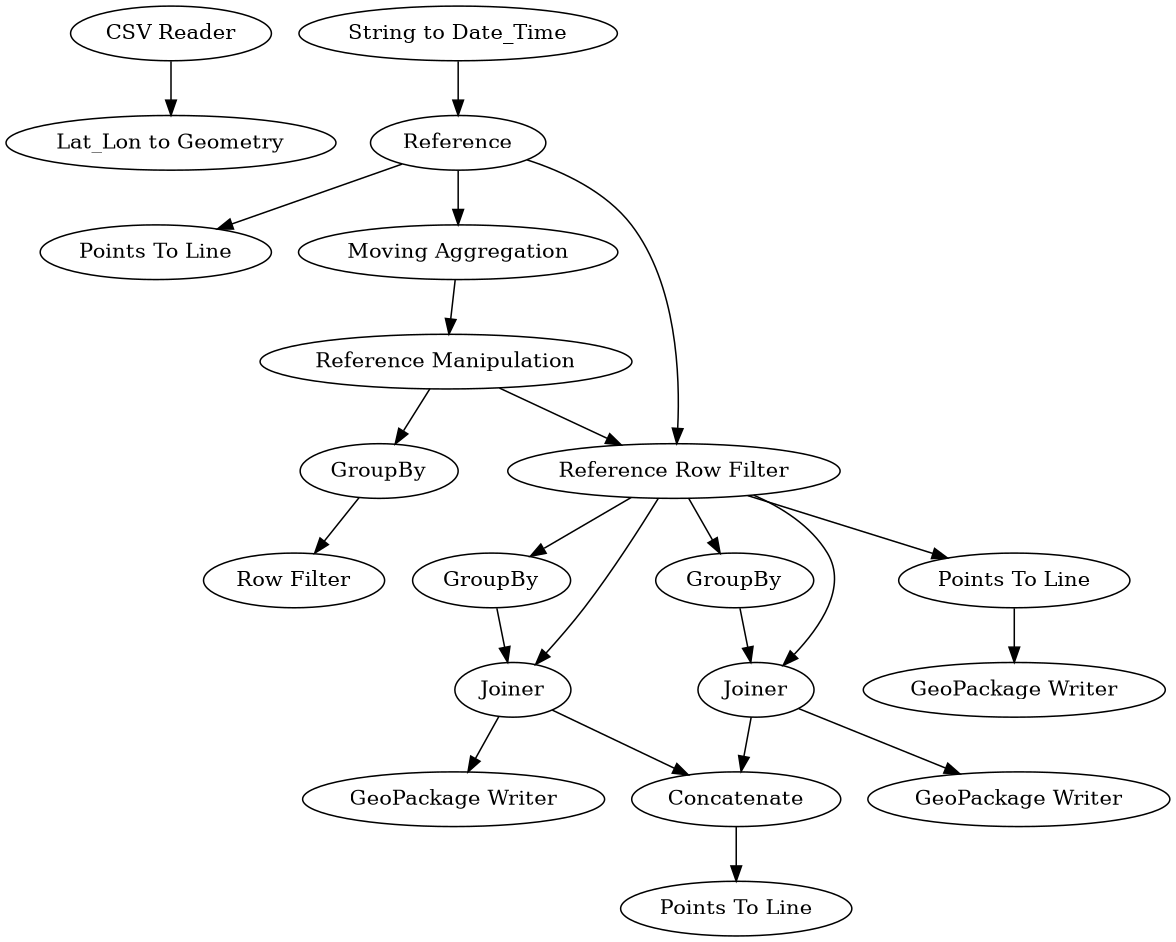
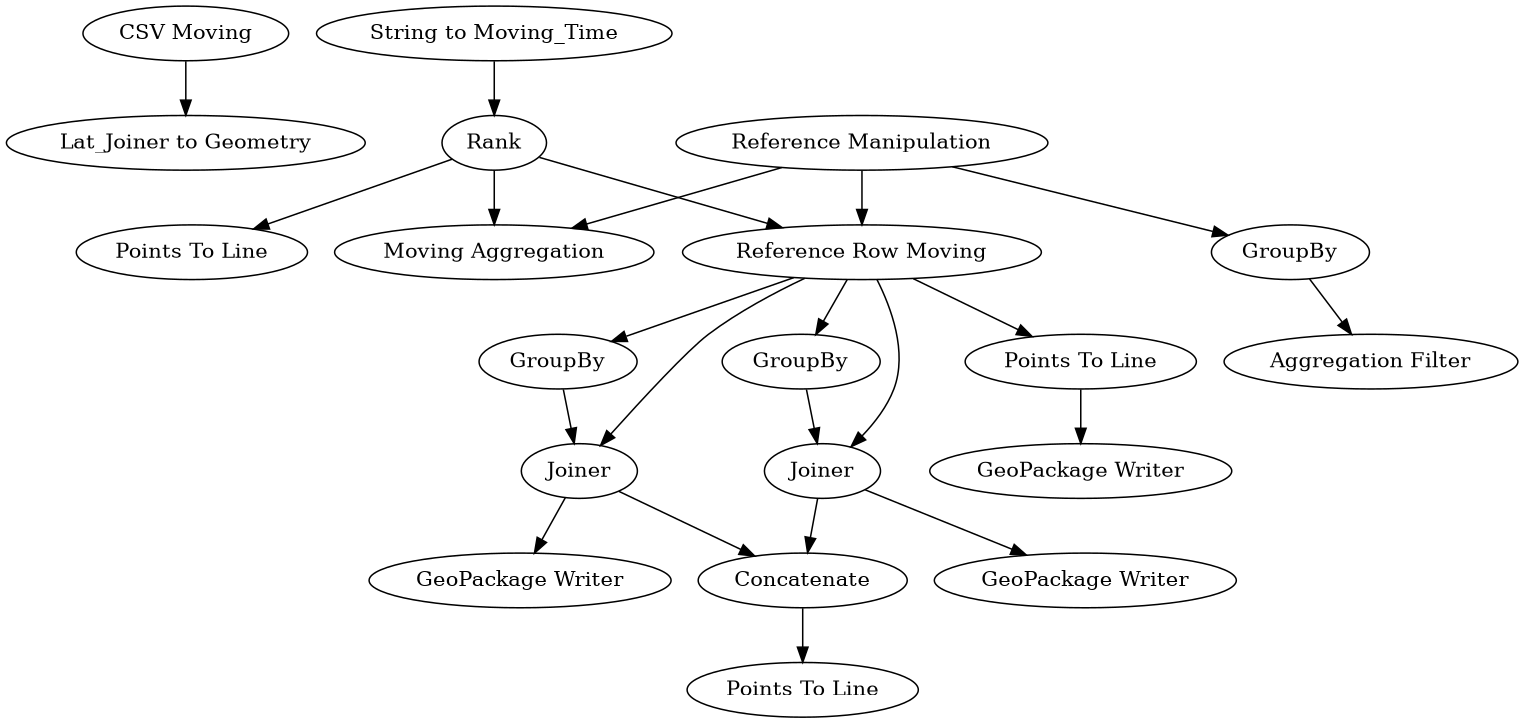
(171, 33) -> (186, 33)
(458, 33) -> (494, 33)
(171, 143) -> (186, 143)
(458, 143) -> (494, 143)
(453, 299) -> (699, 192)
(674, 471) -> (862, 252)
(294, 580) -> (1371, 362)
